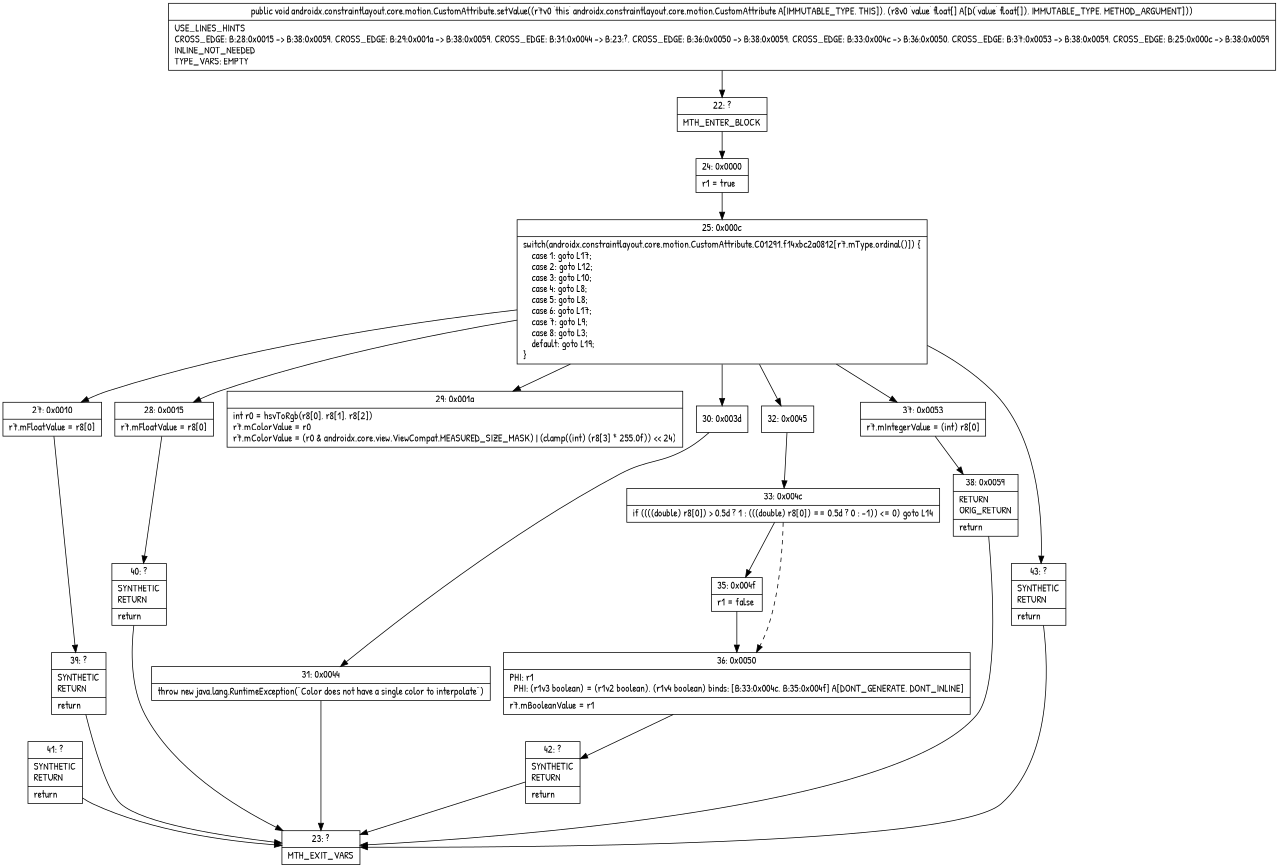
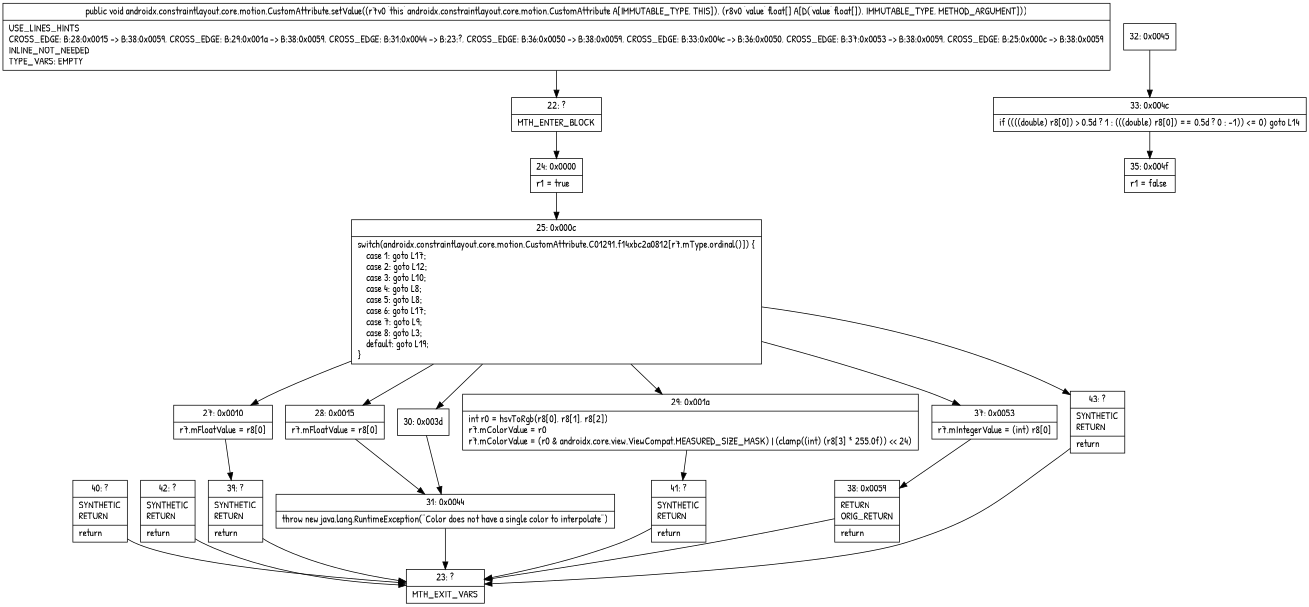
(768, 382) -> none
none -> (685, 461)
(153, 496) -> (387, 464)
(737, 683) -> none
